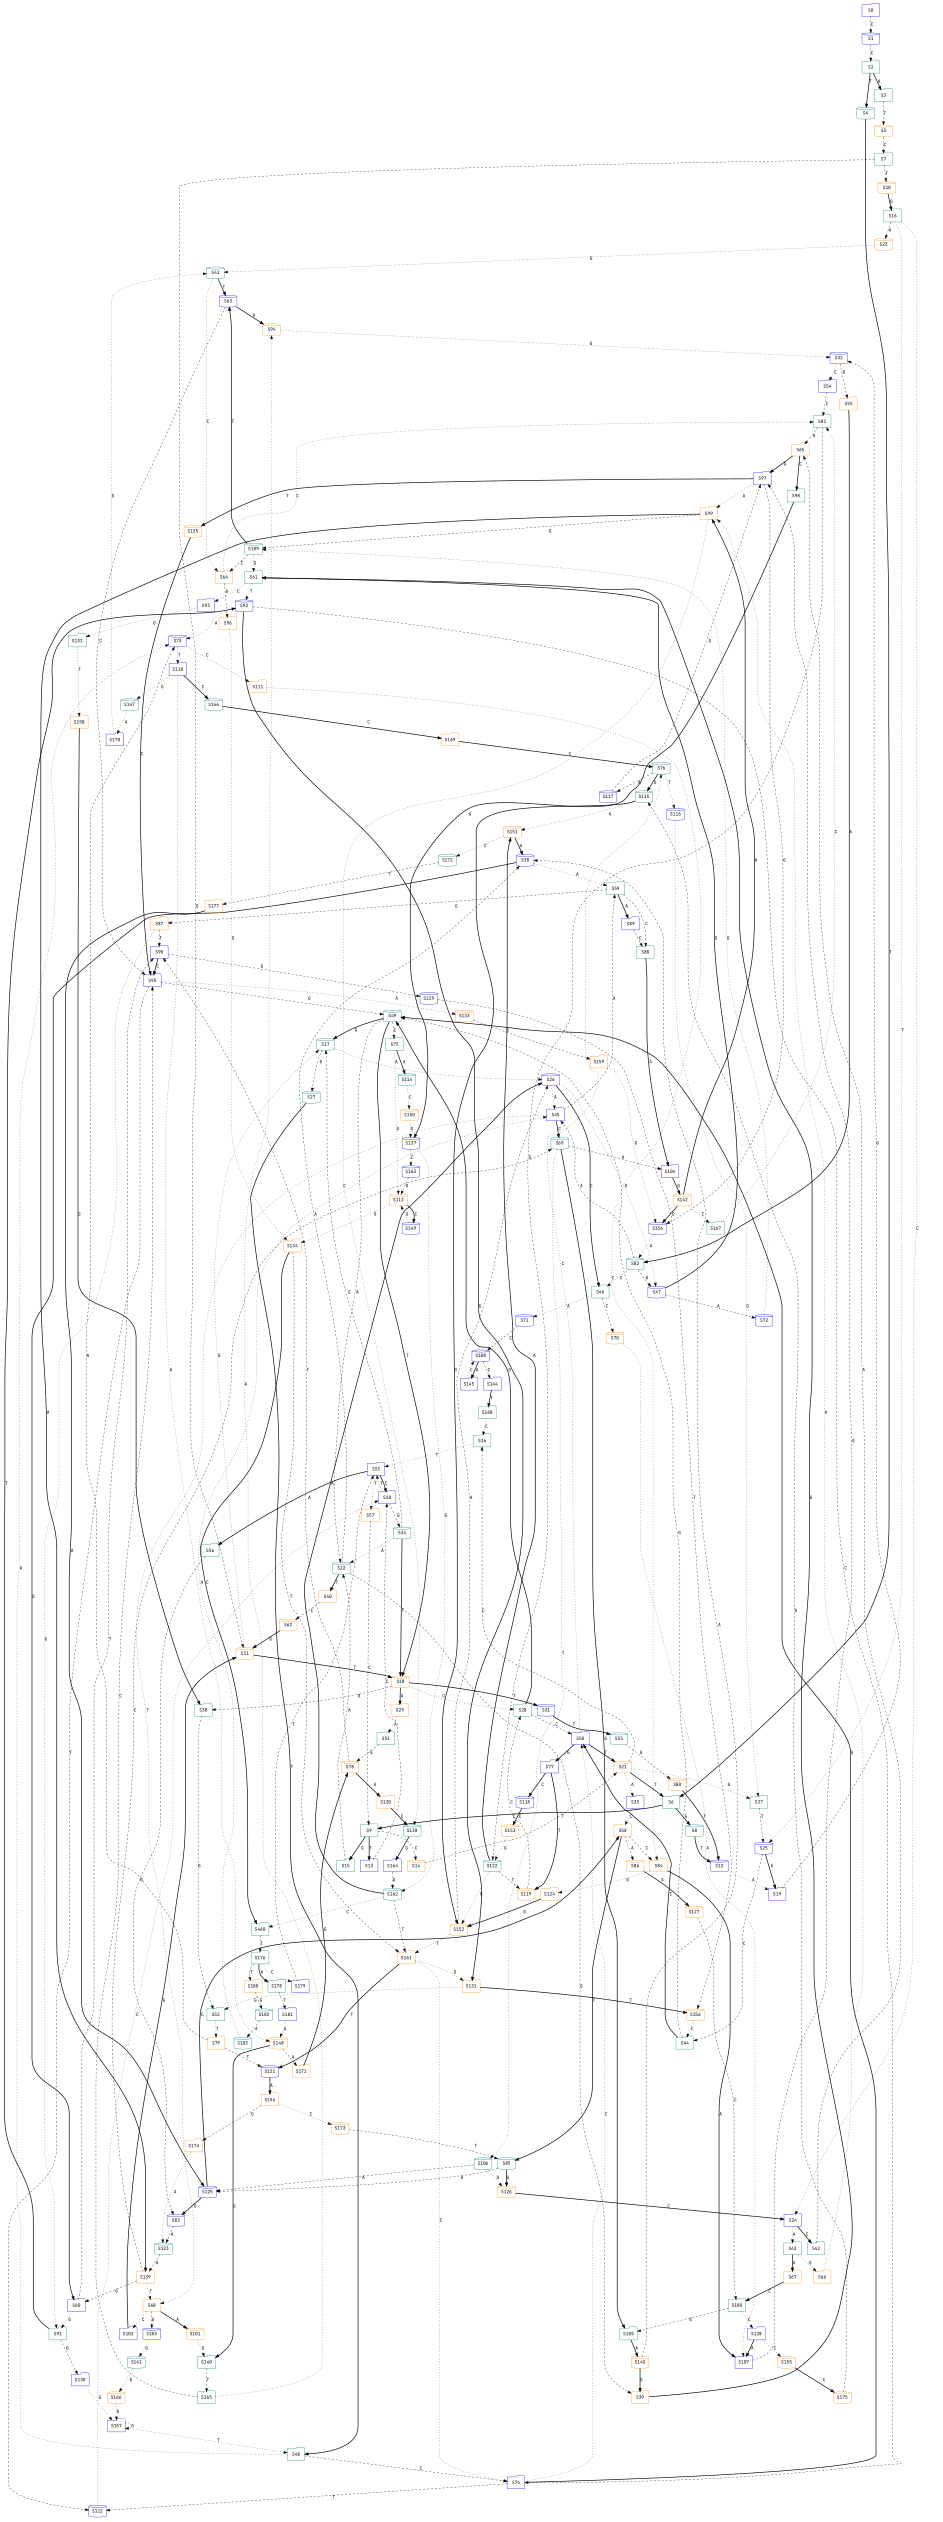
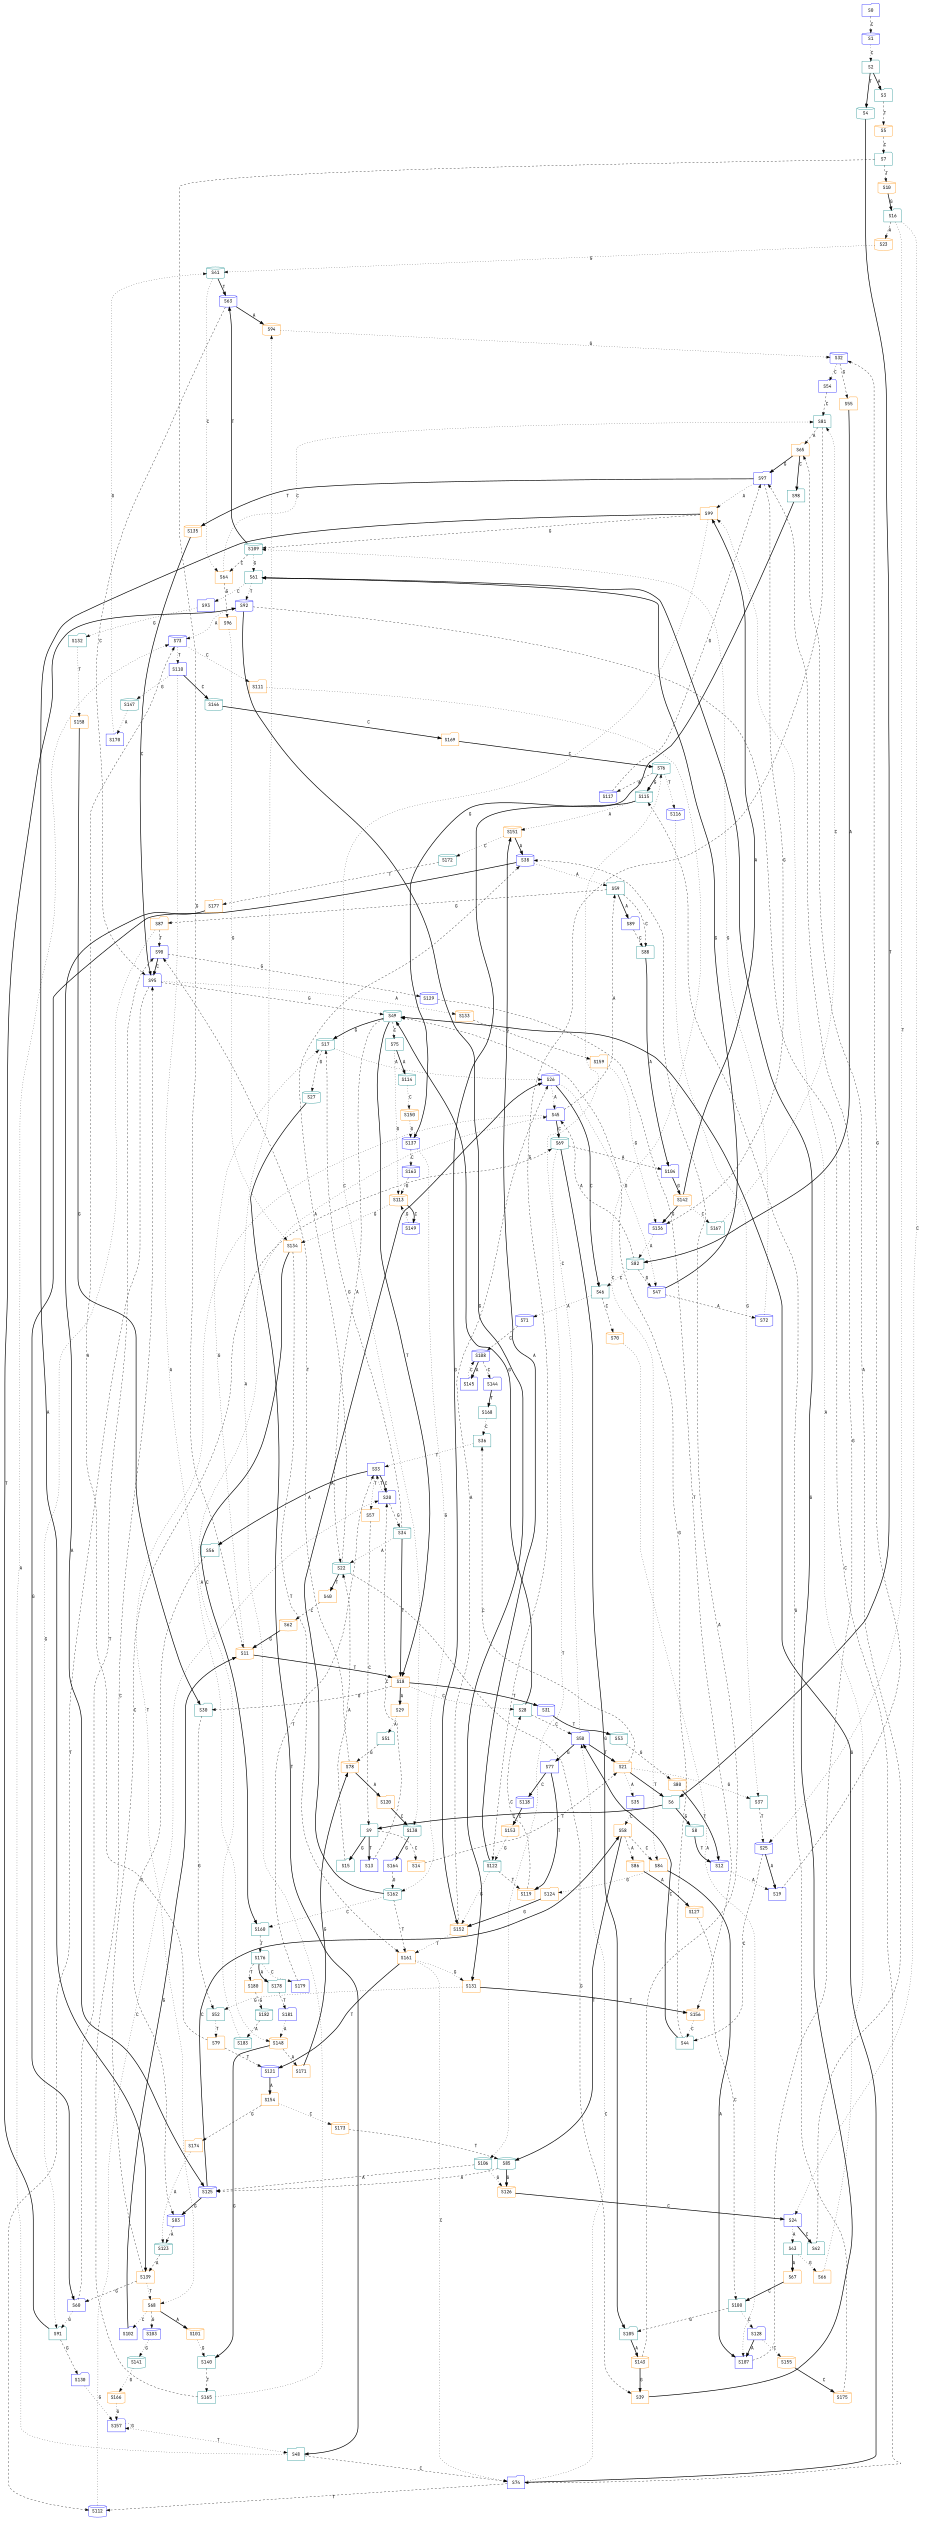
(871, 51) -> (871, 51)
(260, 1930) -> (260, 1930)
